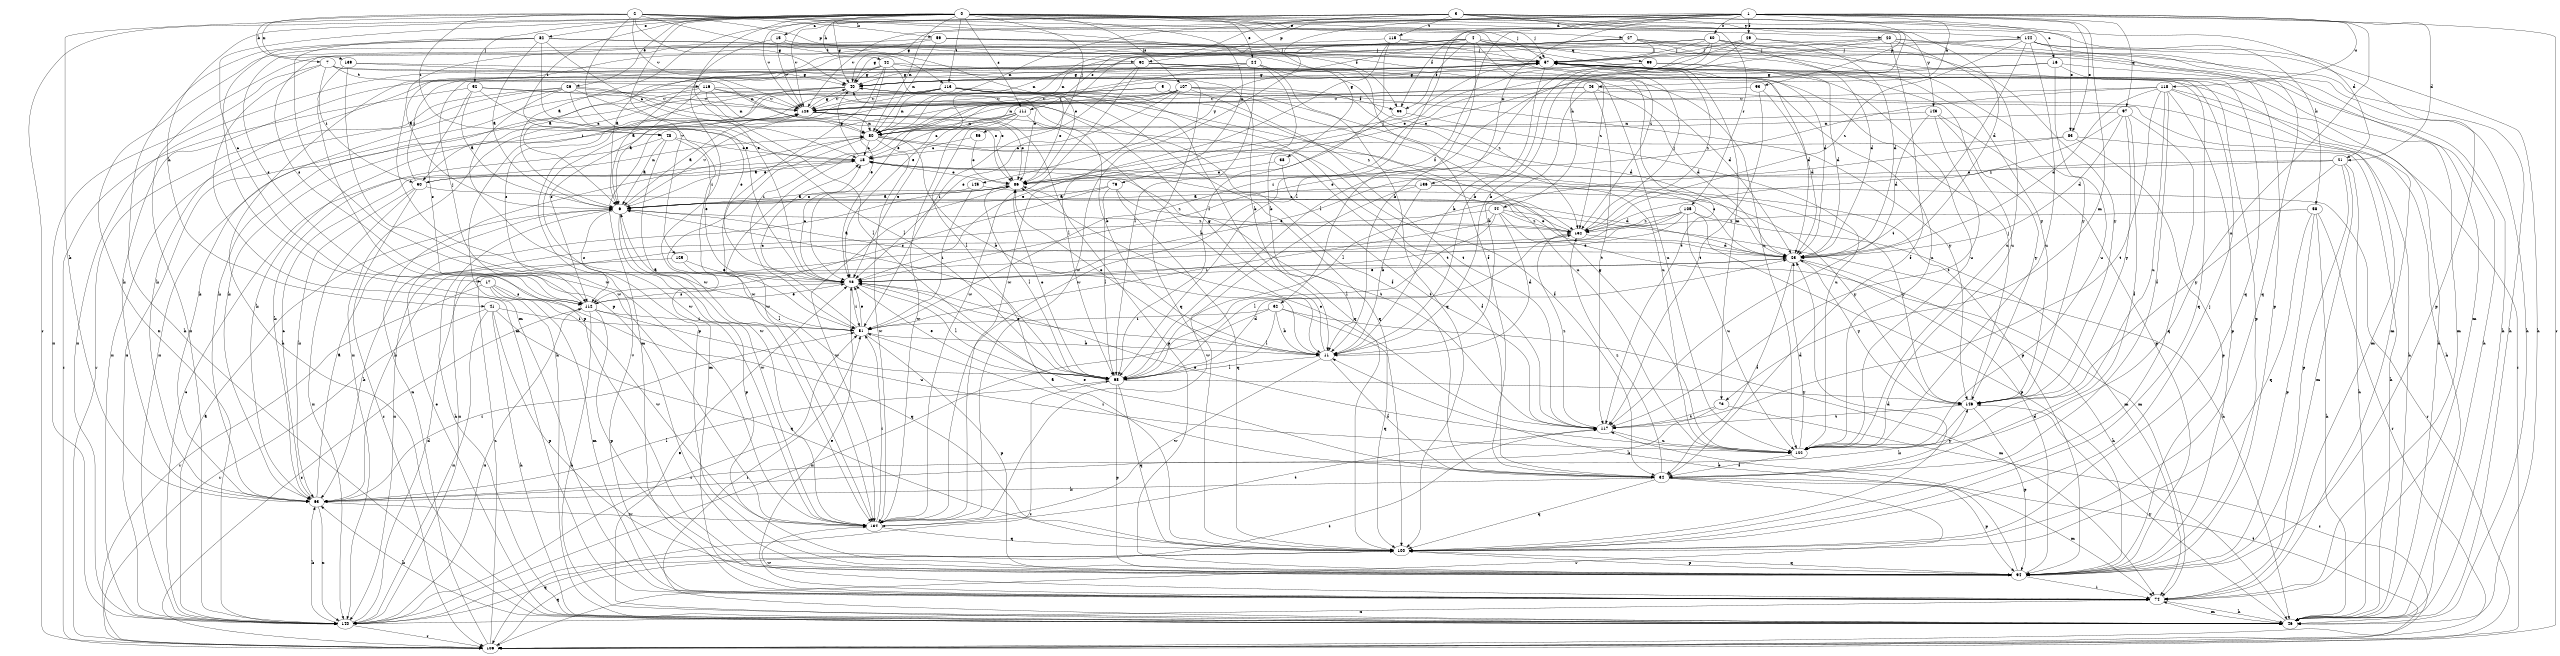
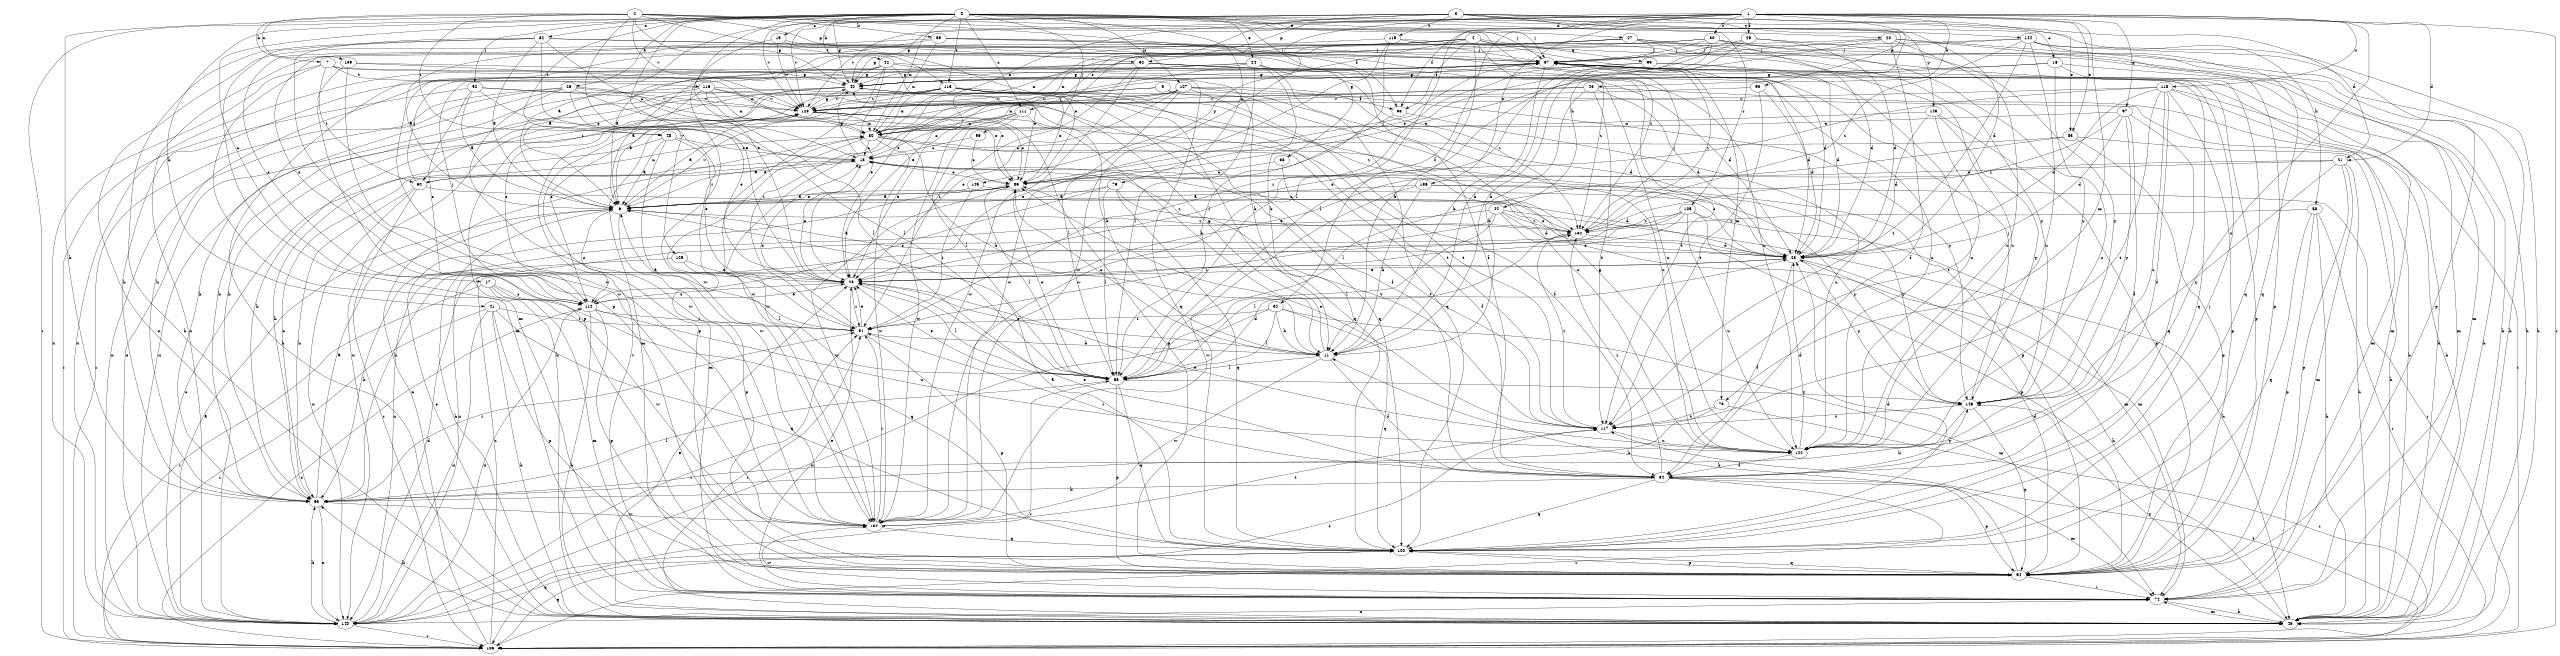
(1488, 340) -> (1639, 247)
(756, 357) -> none
